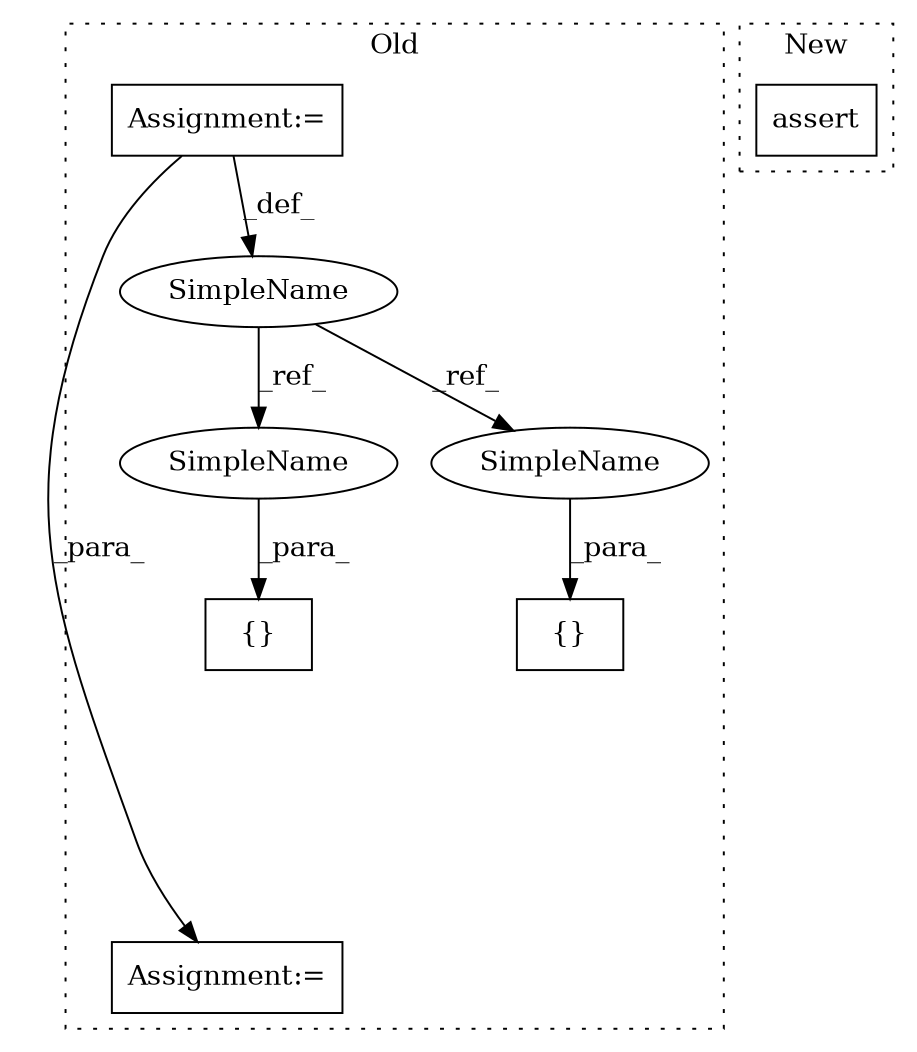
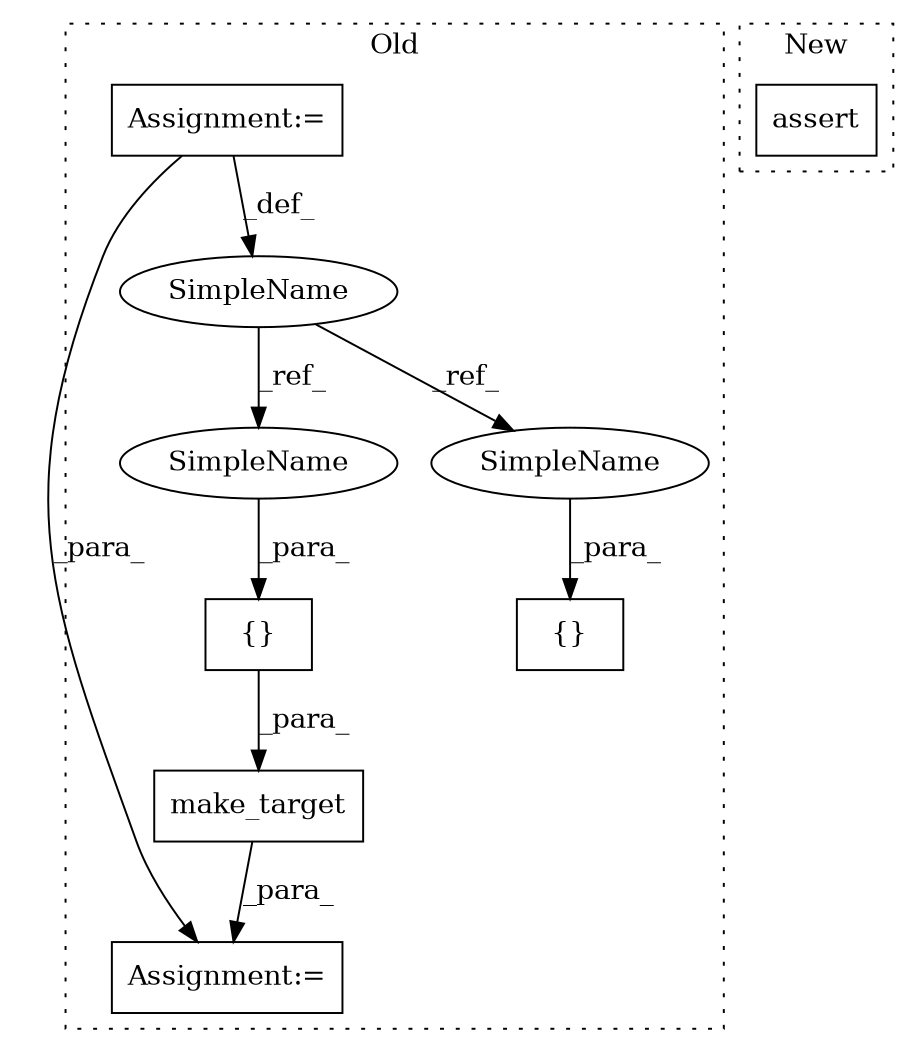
none -> (259, 806)
